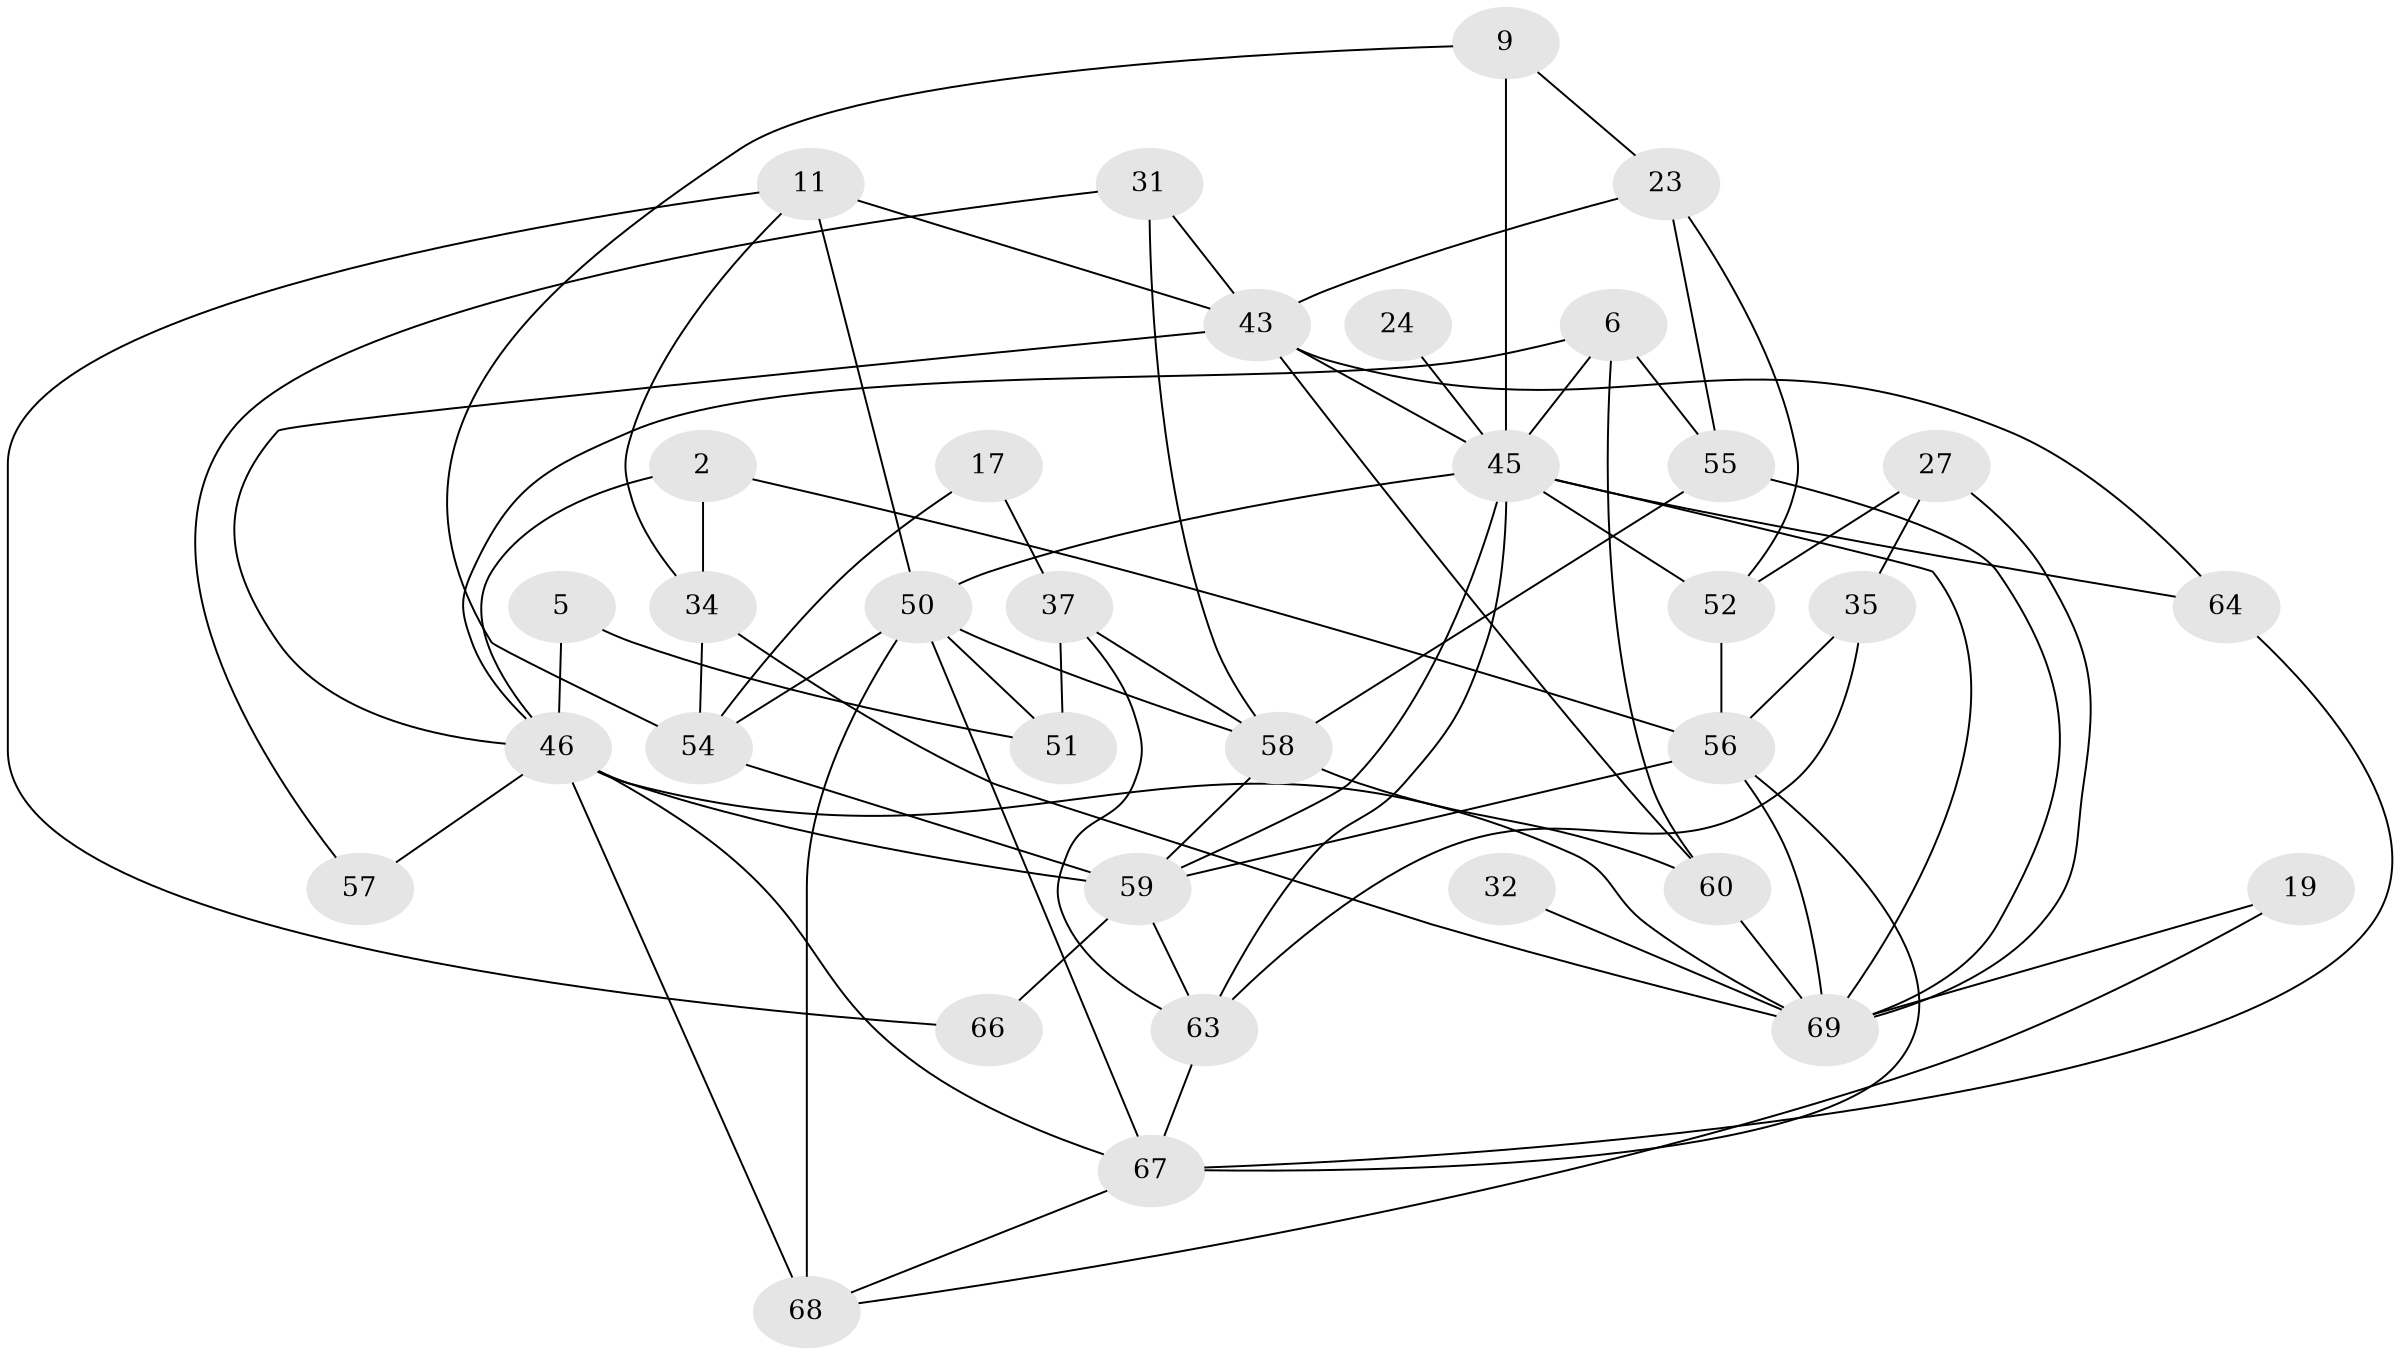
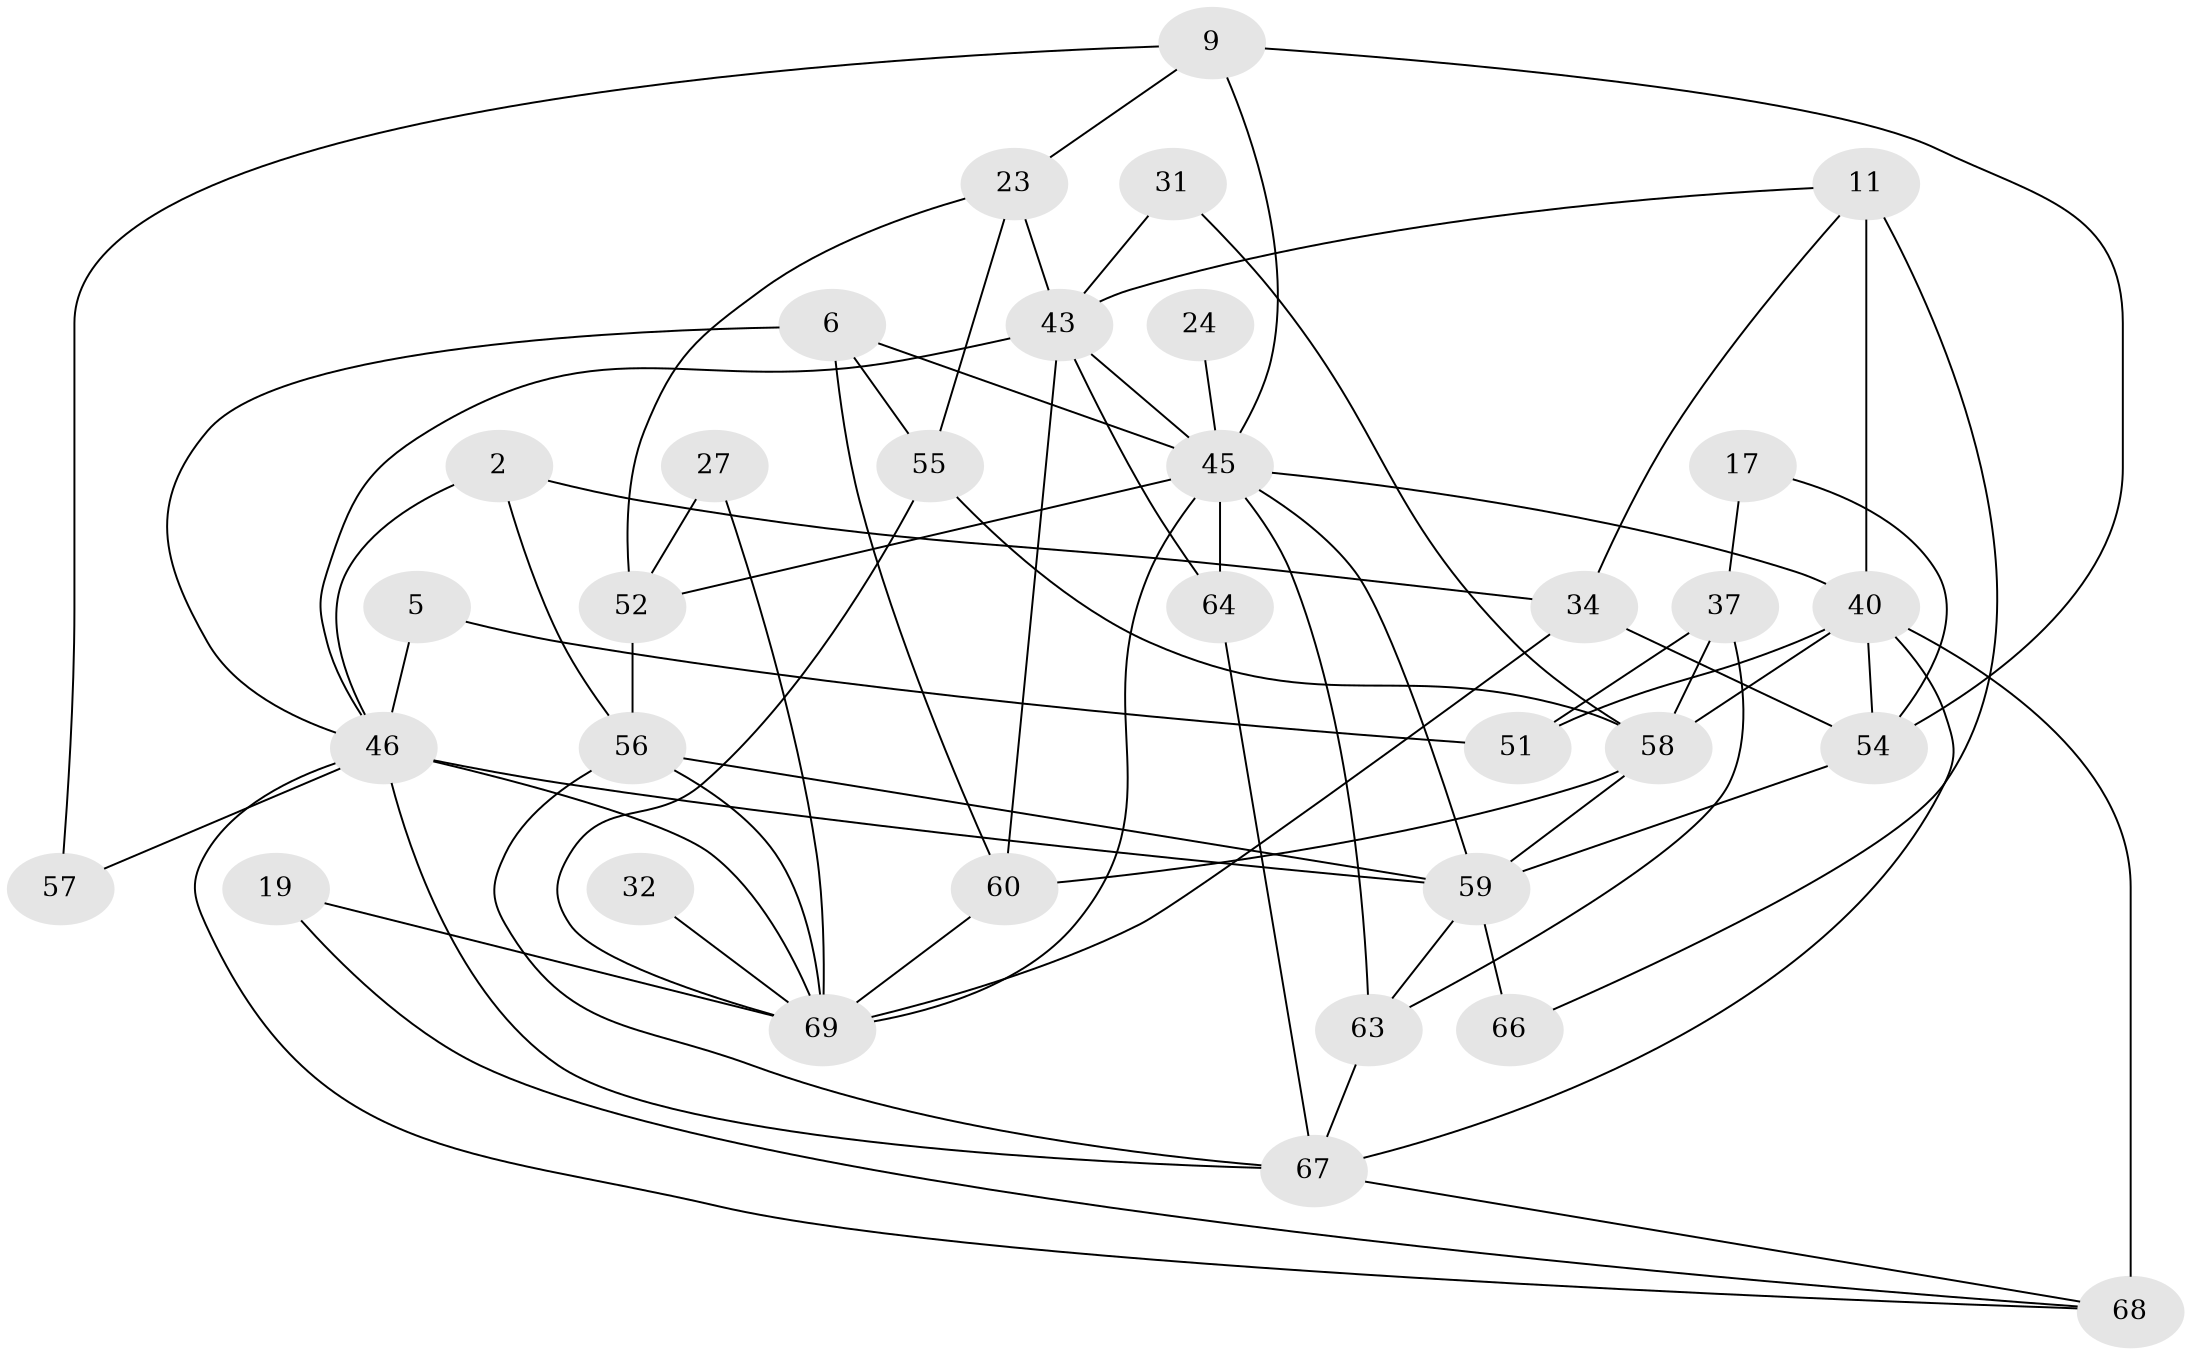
(422, 325) -> (320, 150)
(918, 607) -> (1866, 607)
(1862, 607) -> none
